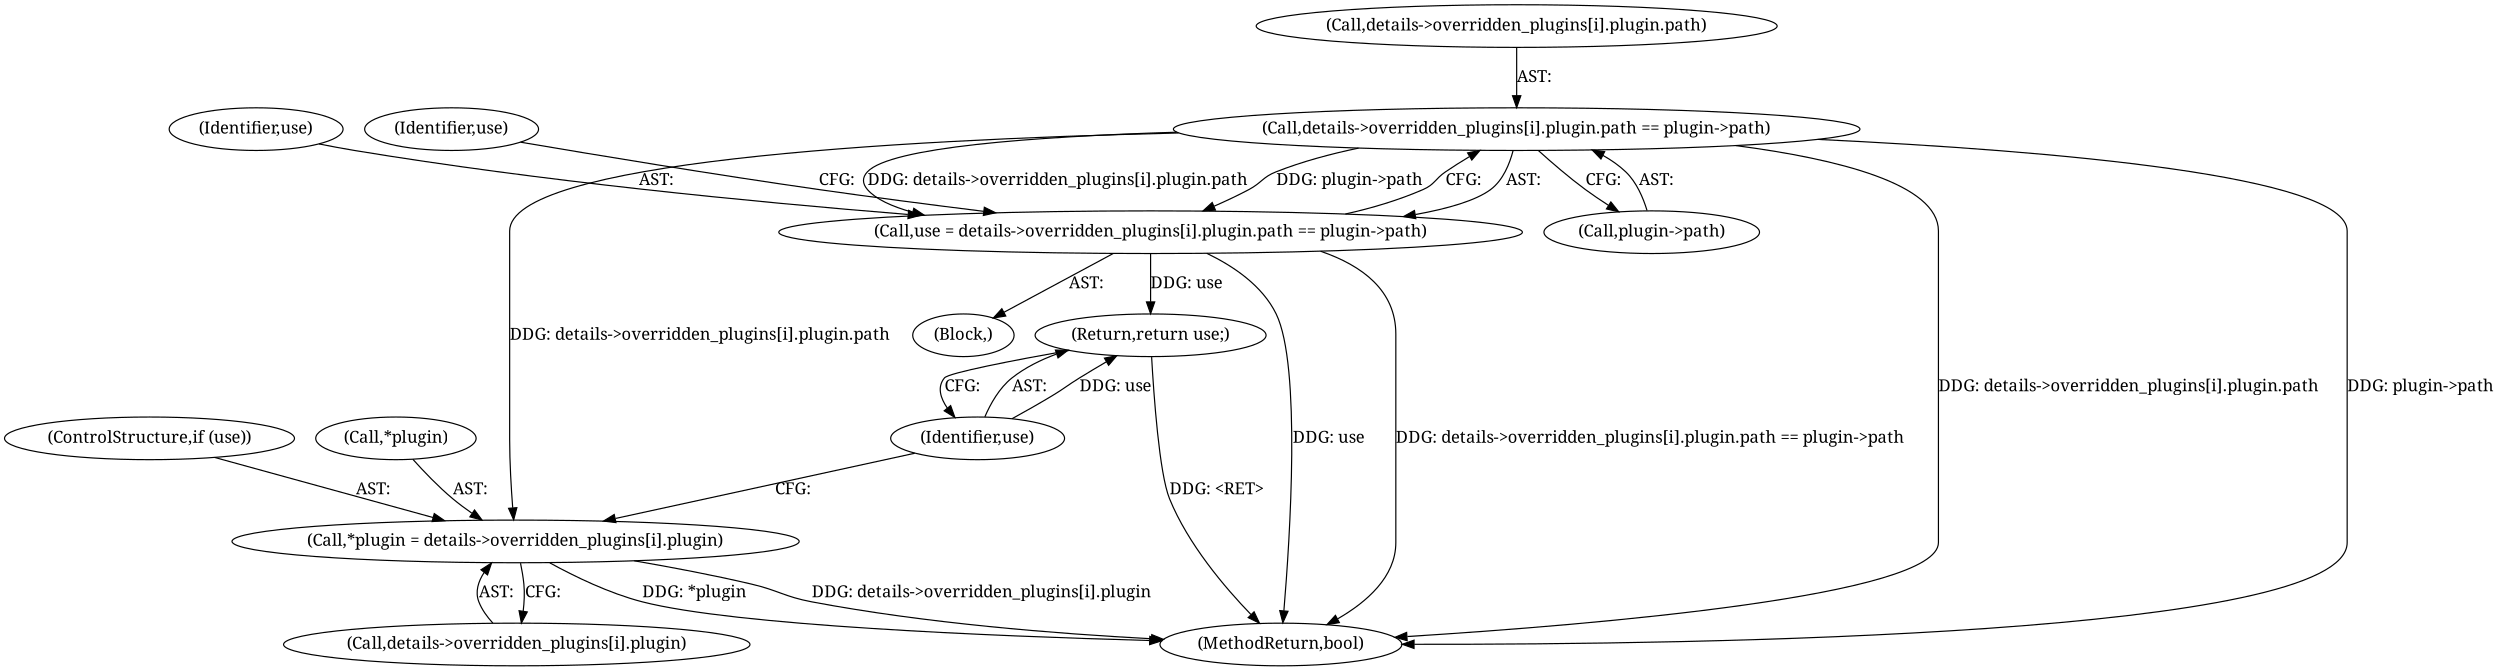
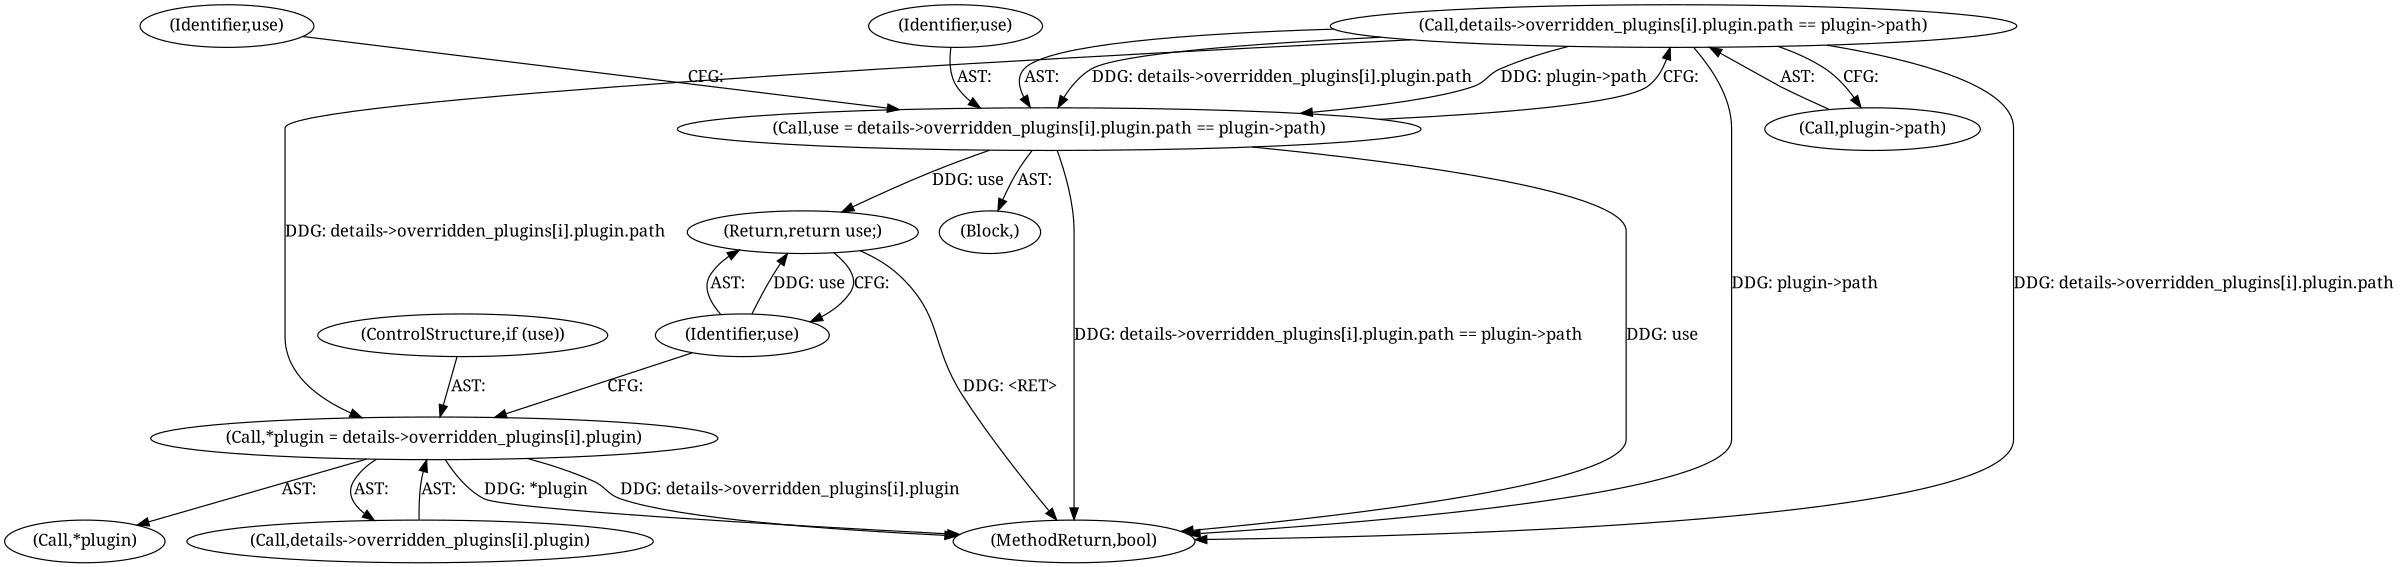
(1517, 26) -> none
(441, 488) -> (258, 490)
(545, 593) -> (374, 490)
